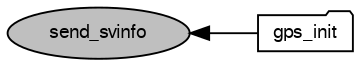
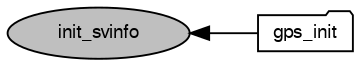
(99, 33) -> (99, 33)
